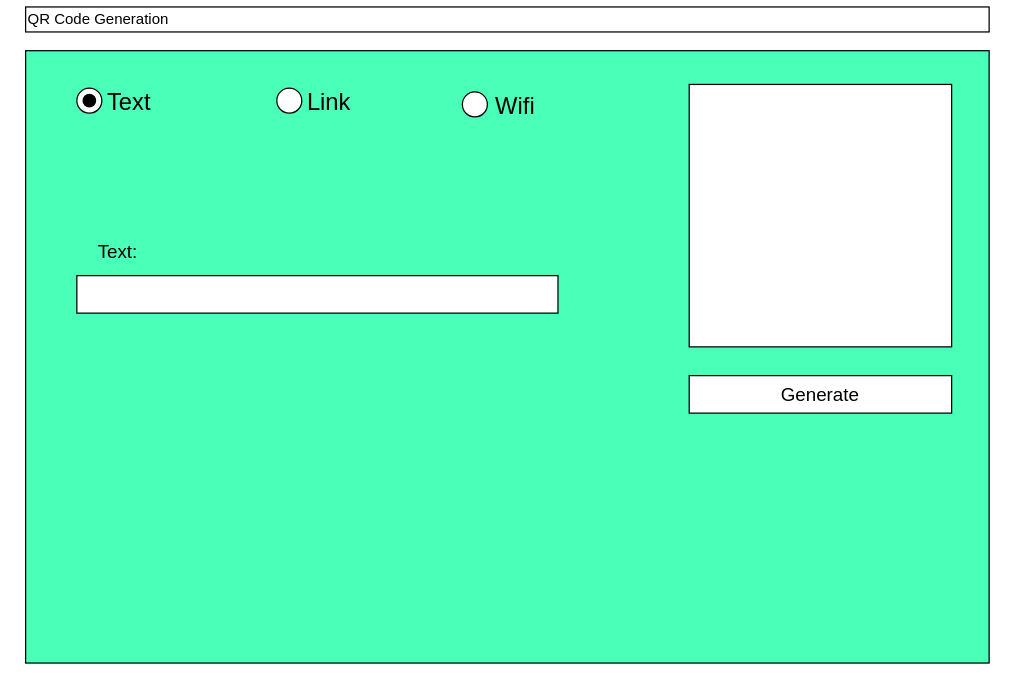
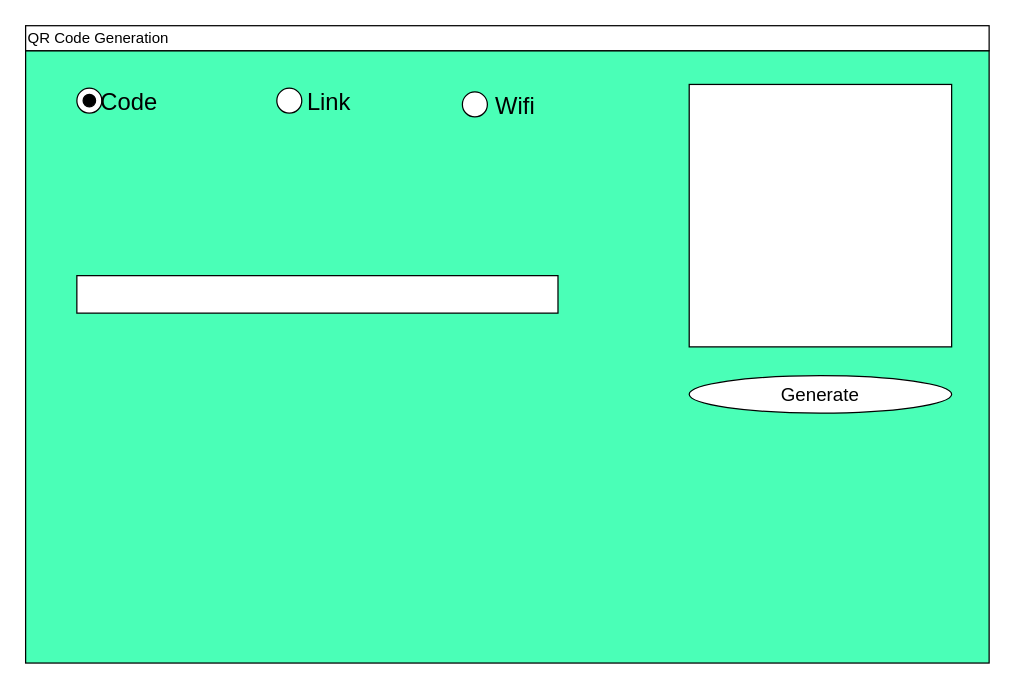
(508, 19) -> (508, 38)
(129, 103) -> (129, 103)
(118, 251) -> none
(821, 394) -> (821, 394)
